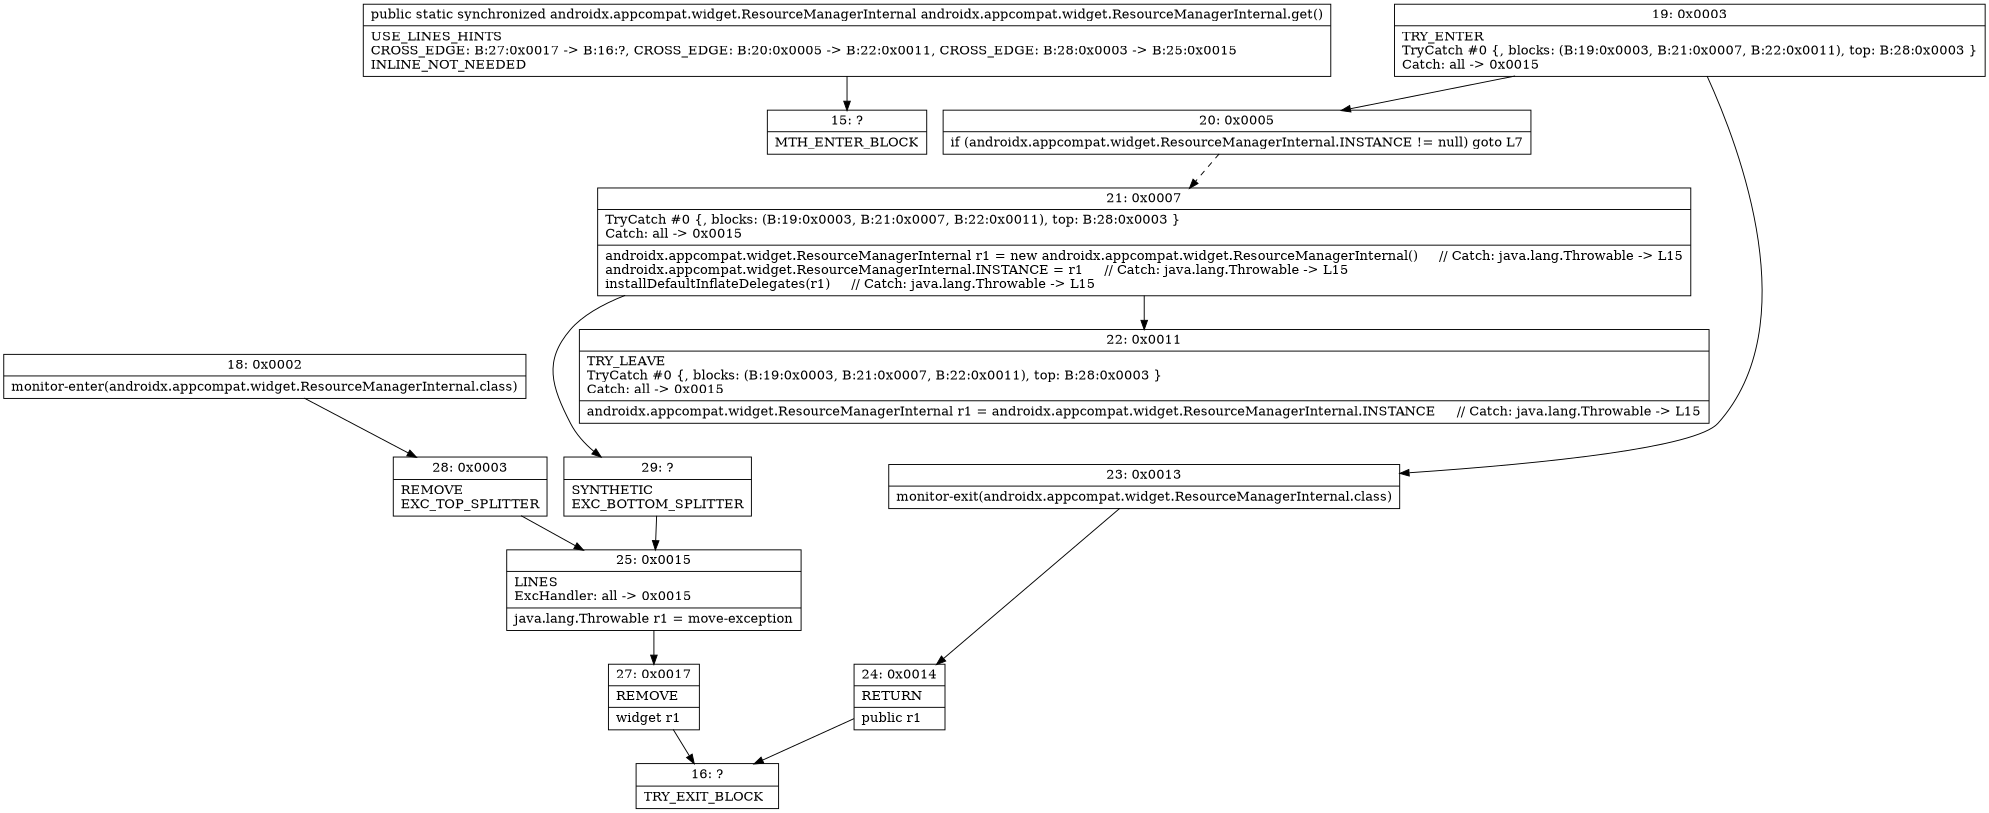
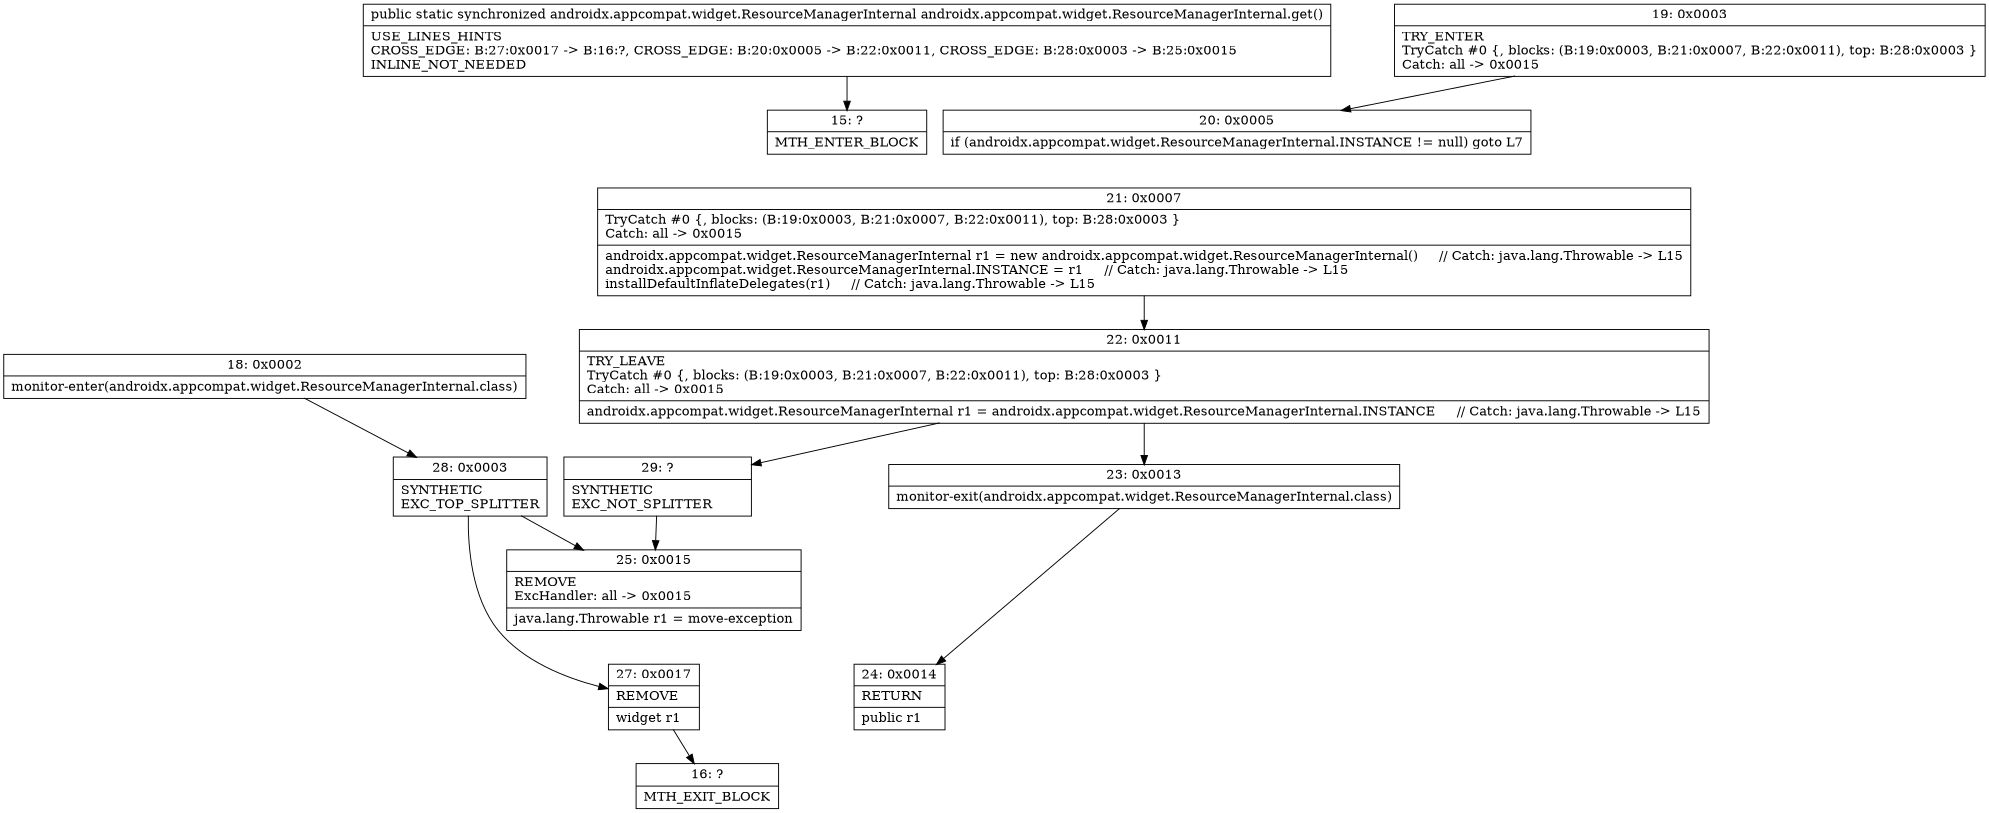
(1207, 168) -> none
(554, 362) -> (850, 443)
(1732, 402) -> (1144, 439)
(432, 490) -> (442, 490)
(658, 504) -> (642, 504)
(536, 582) -> (546, 582)
(654, 643) -> (497, 629)
(808, 739) -> none
(704, 797) -> (707, 797)
